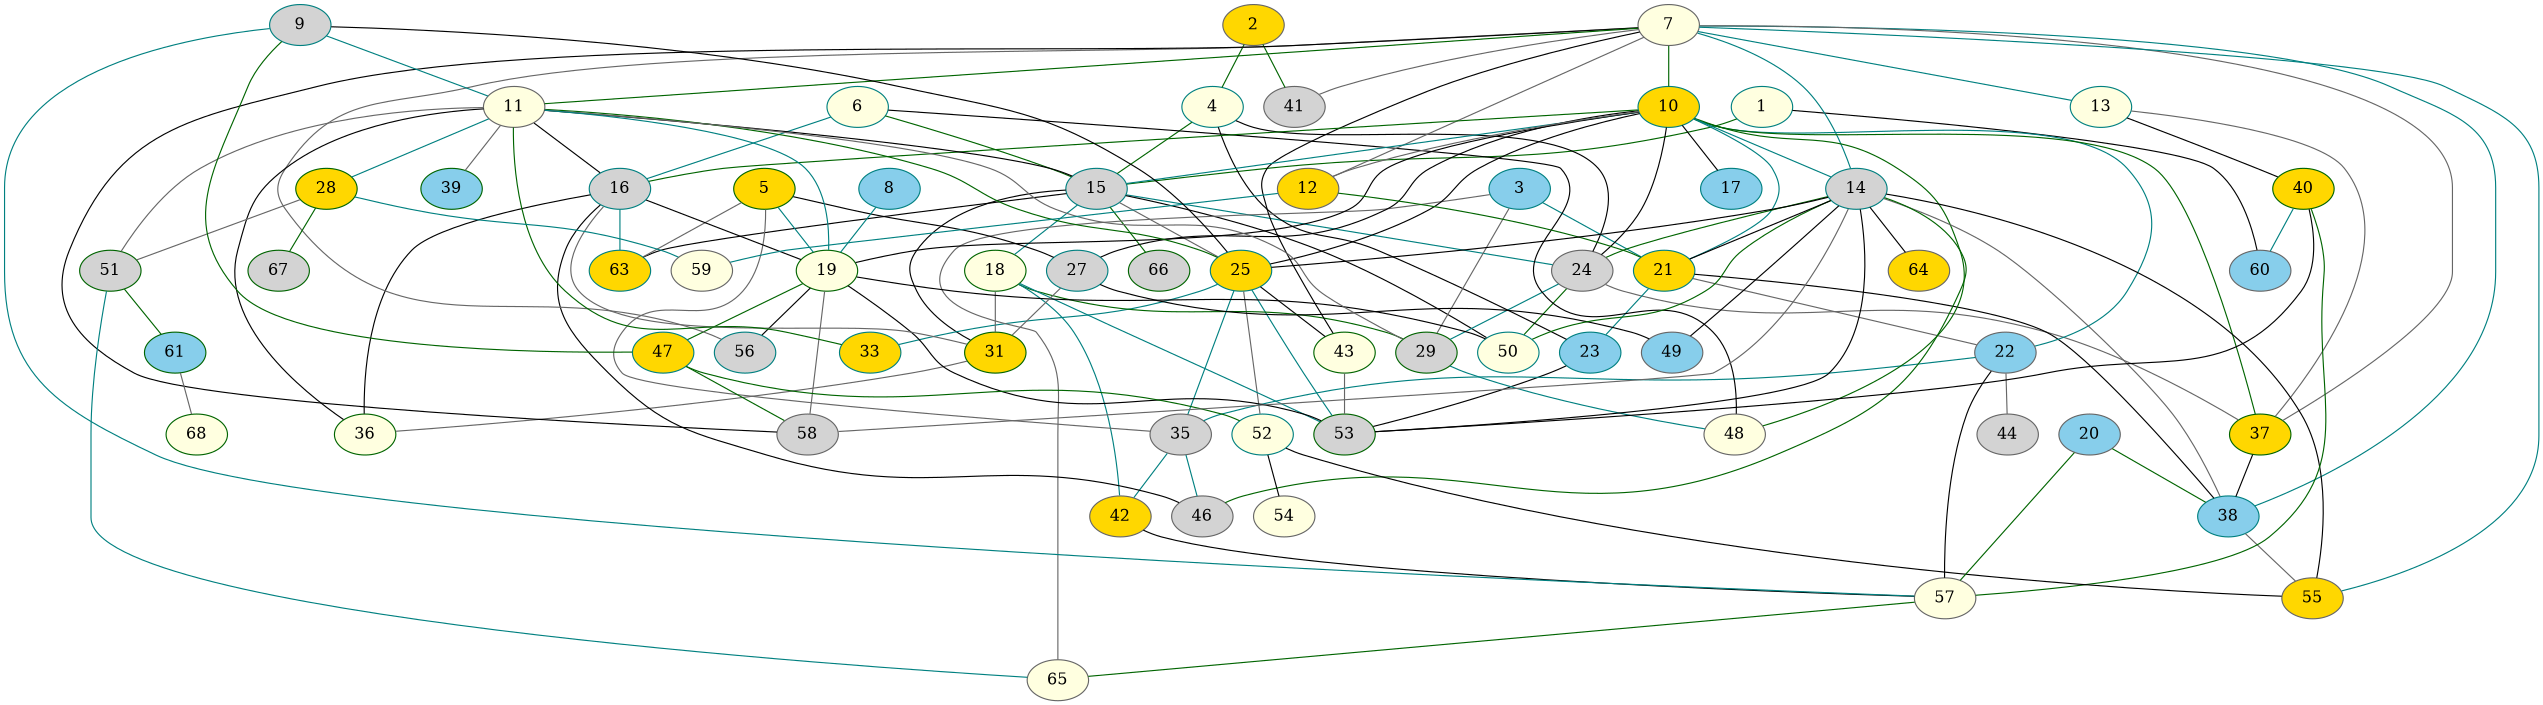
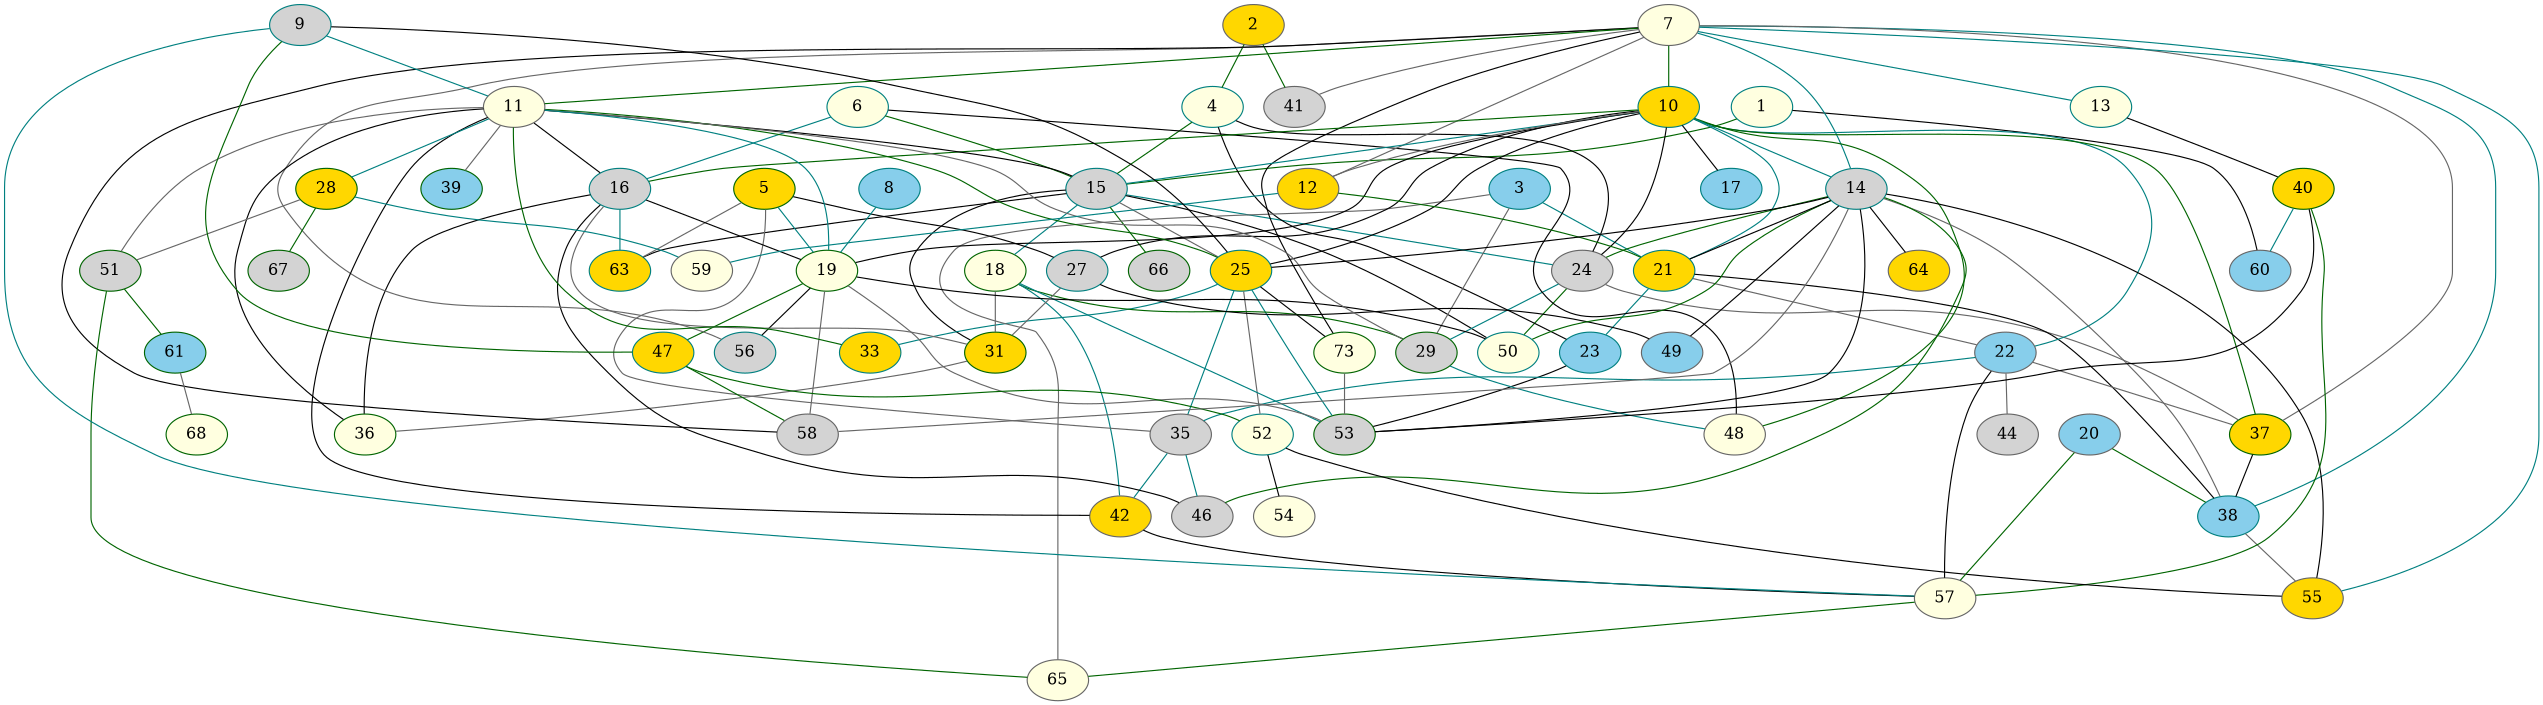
(2356, 192) -> (2133, 394)
(1345, 353) -> (1345, 353)
(1068, 403) -> (1068, 403)
none -> (502, 494)
(435, 621) -> (435, 621)
